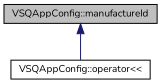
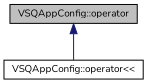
(81, 14) -> (74, 14)
